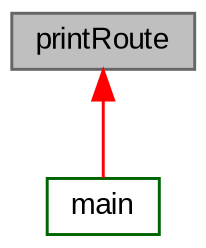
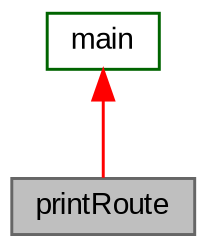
(103, 139) -> (103, 139)
